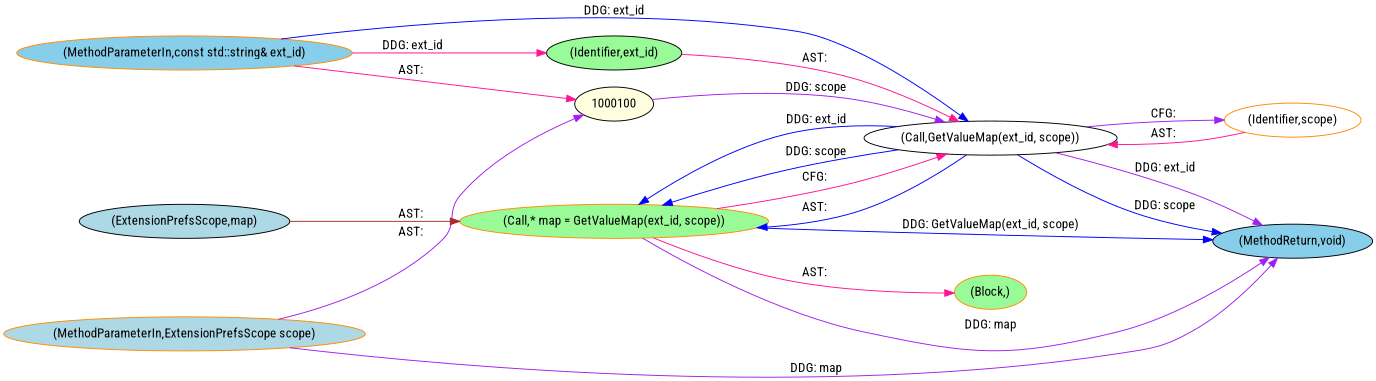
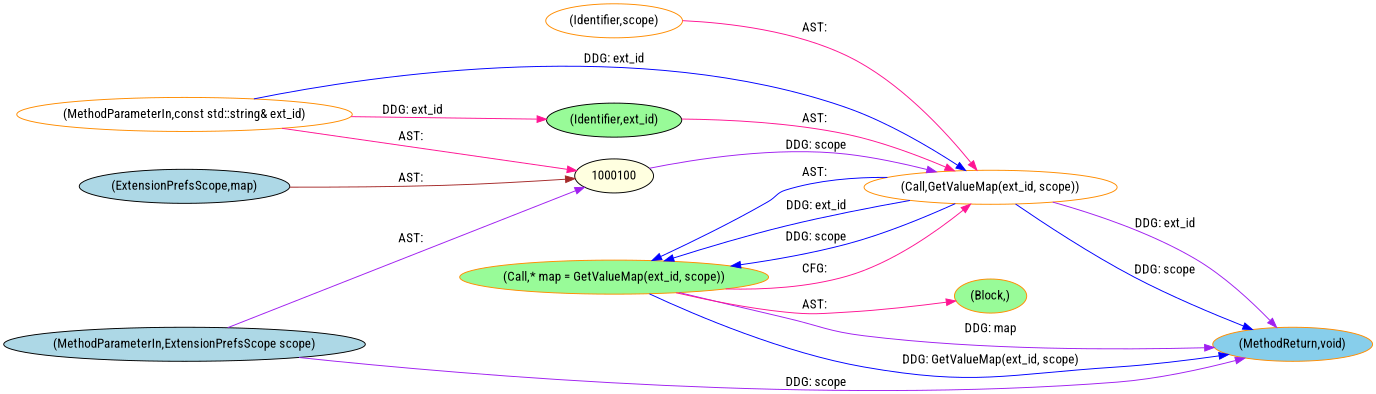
(185, 53) -> (185, 114)
(1150, 122) -> none
(991, 138) -> (991, 187)
(370, 221) -> (428, 186)
(1293, 241) -> (1293, 344)
(185, 334) -> (185, 344)
(816, 368) -> (816, 383)
